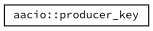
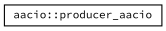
(77, 15) -> (83, 15)
